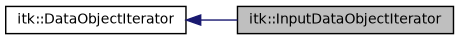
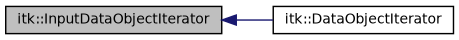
(219, 20) -> (255, 20)
